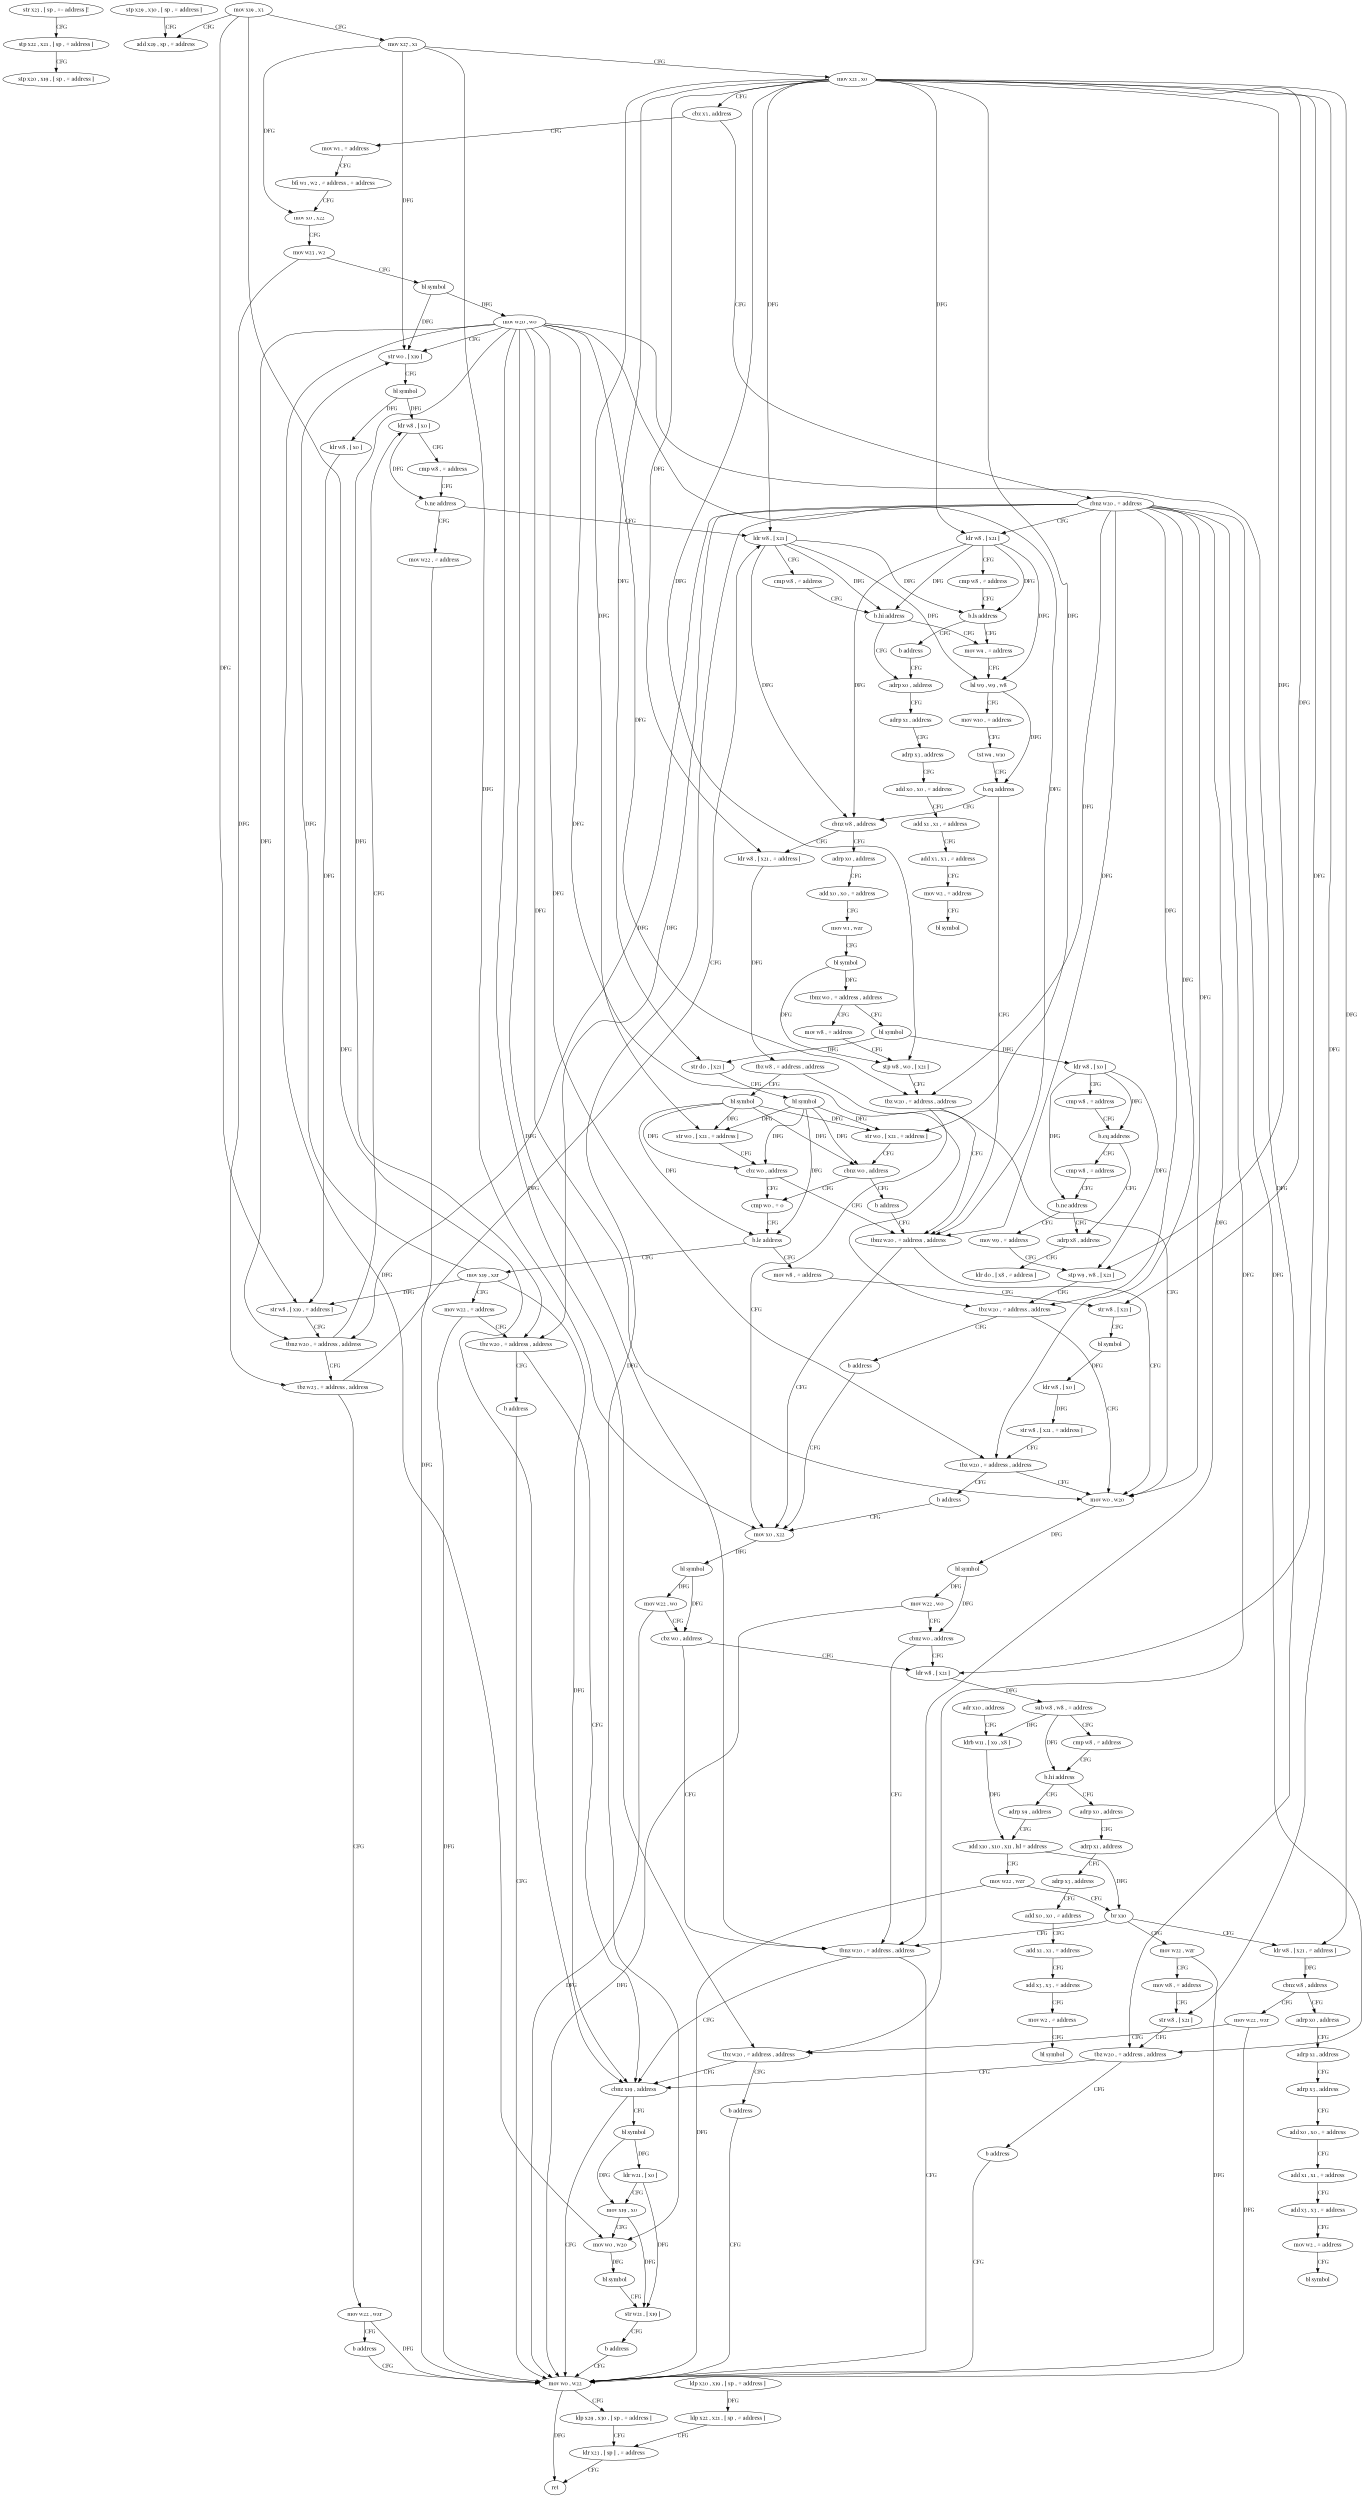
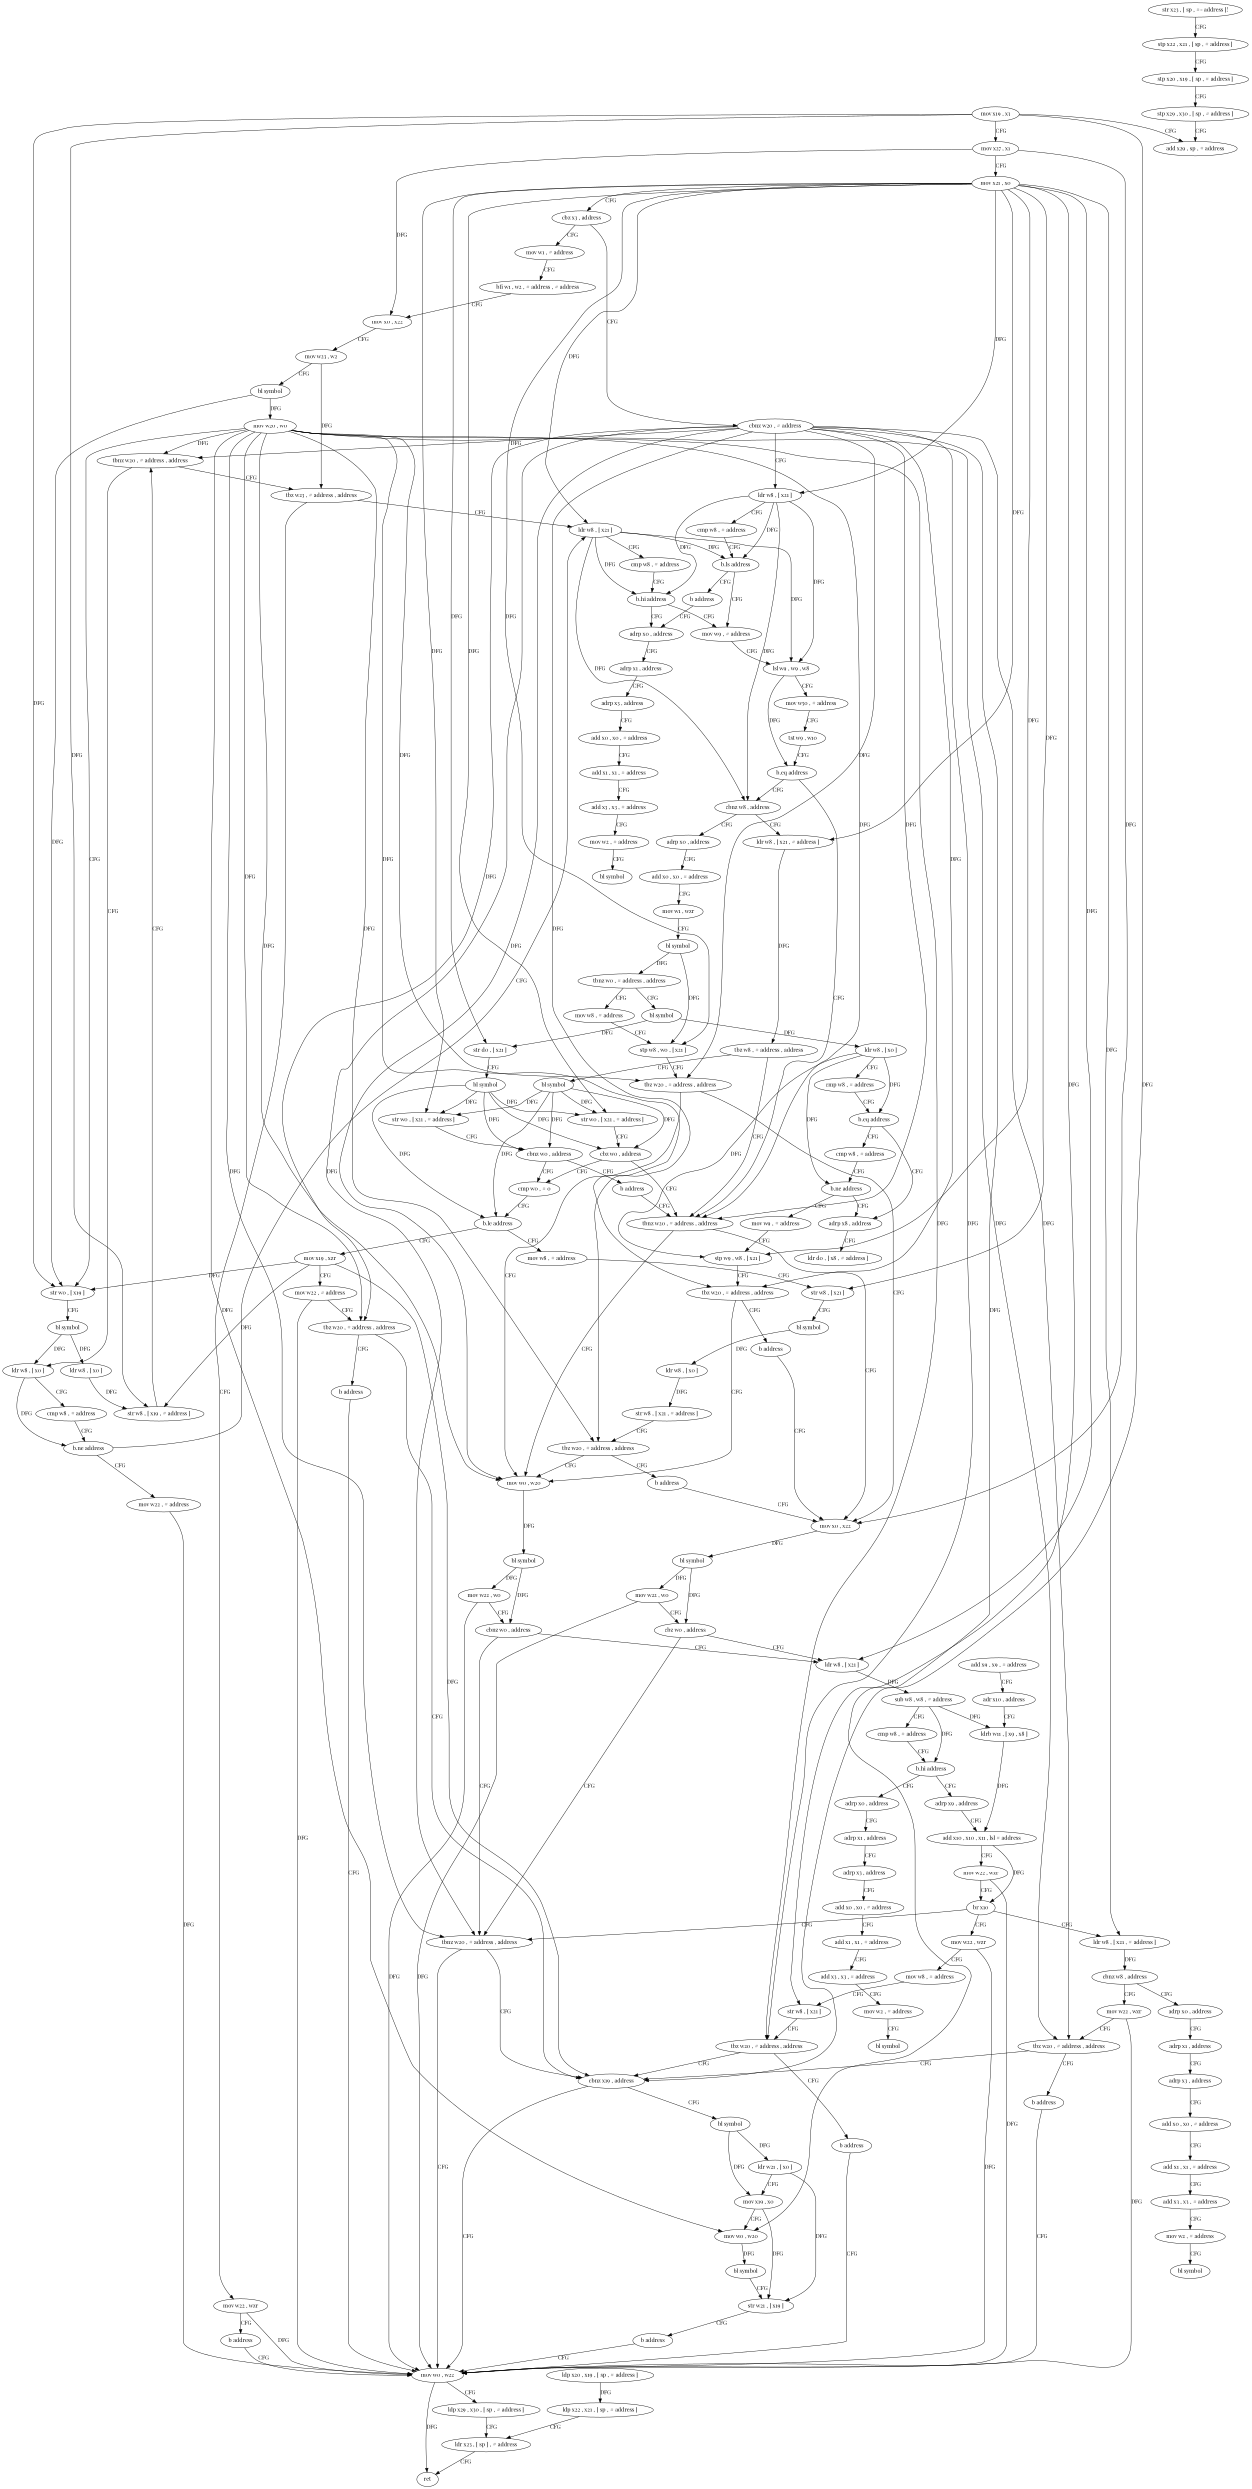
none -> (1195, 95)
(403, 199) -> (33, 246)
(987, 720) -> (811, 704)
none -> (999, 1665)
